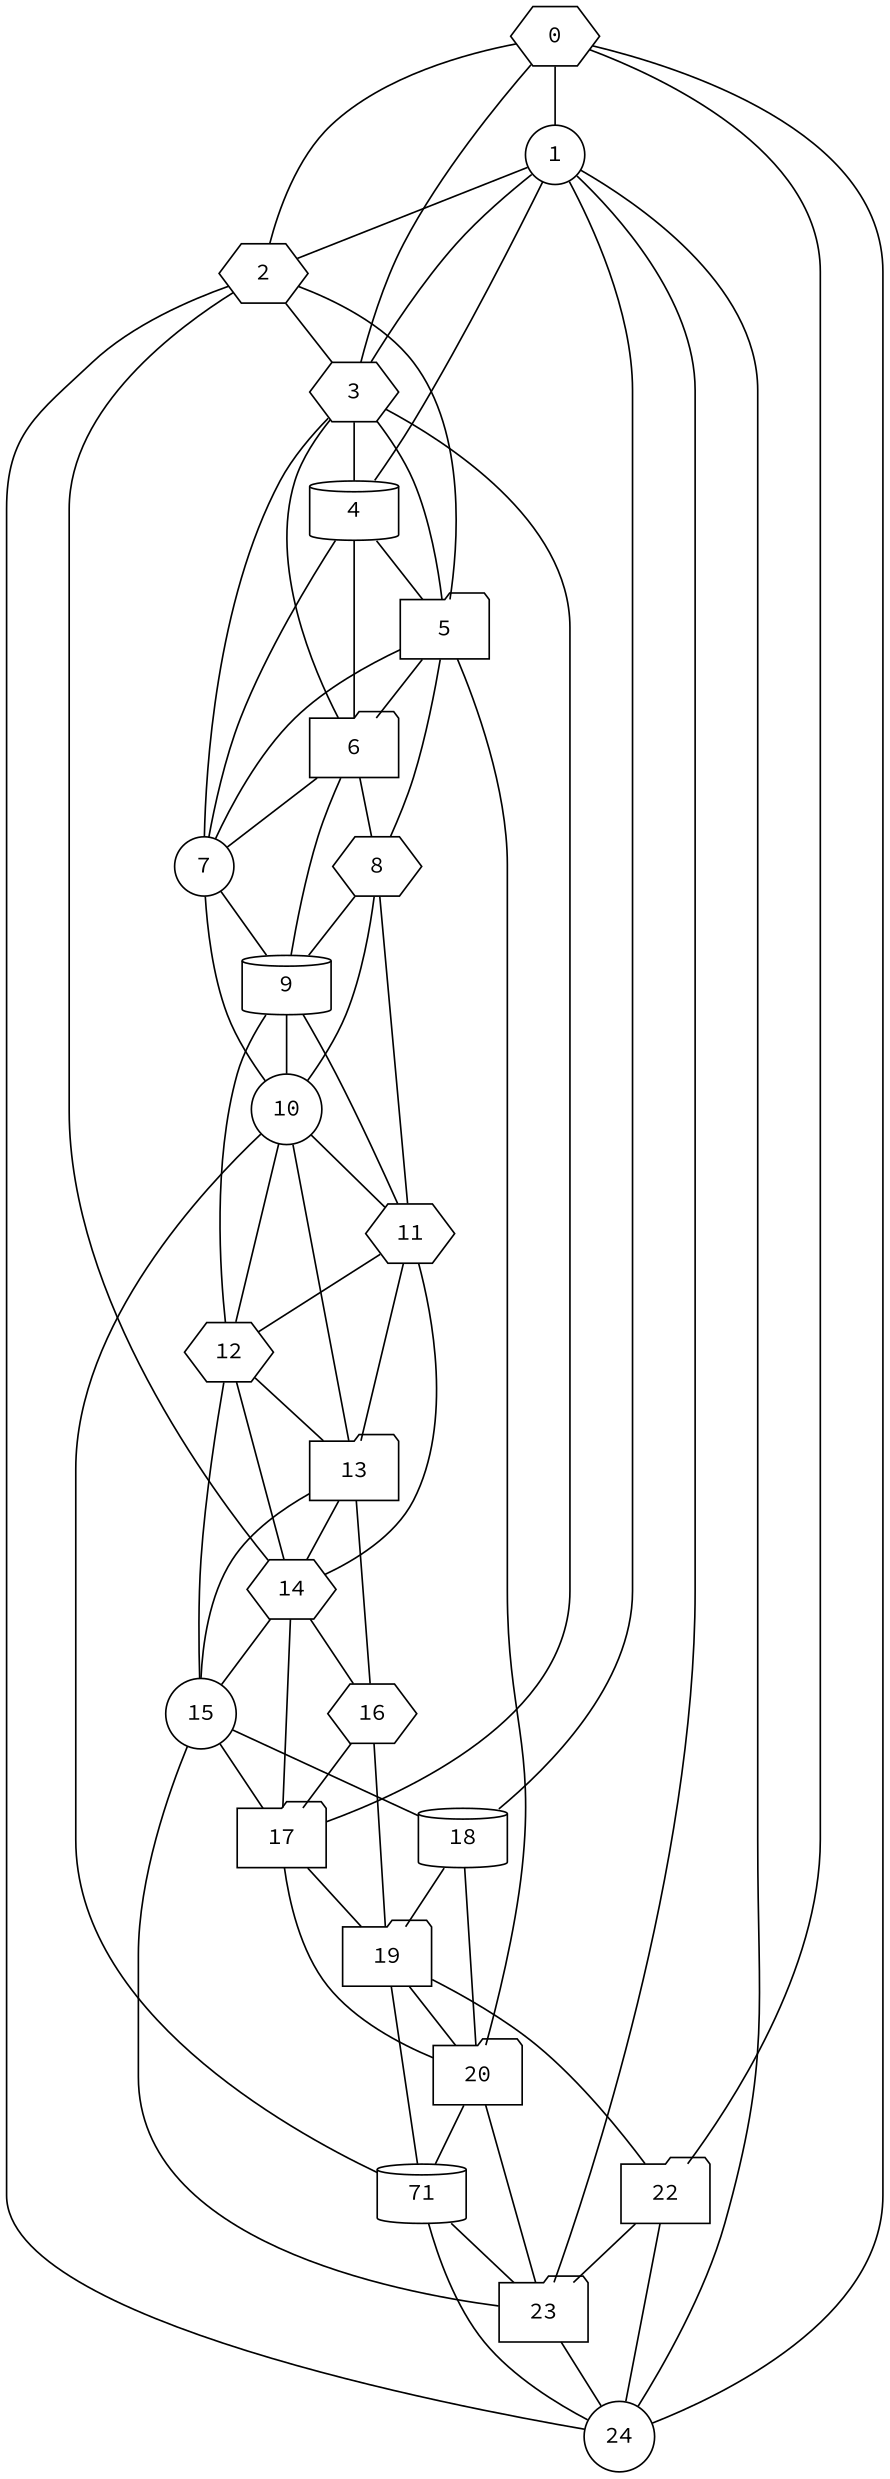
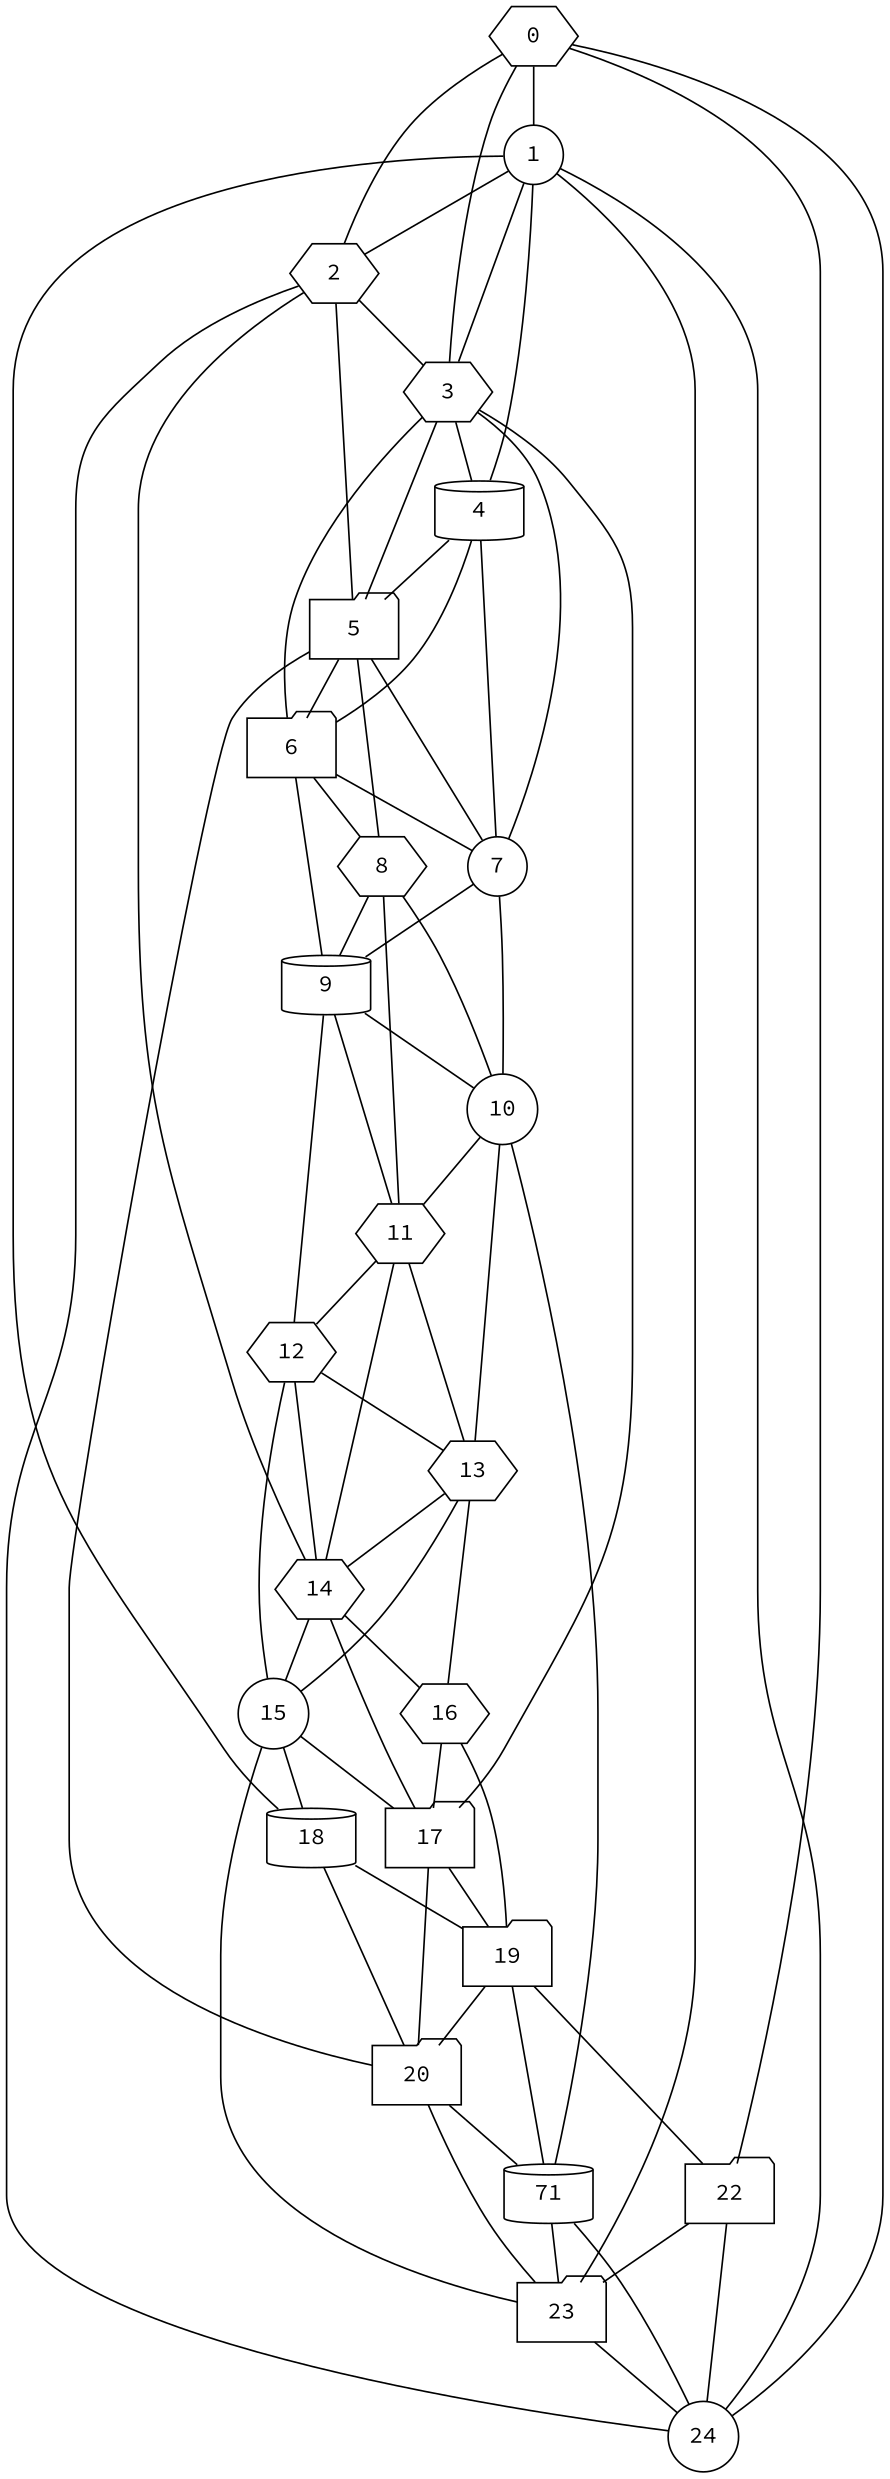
(257, 1233) -> none
(354, 1471) -> (473, 1471)
